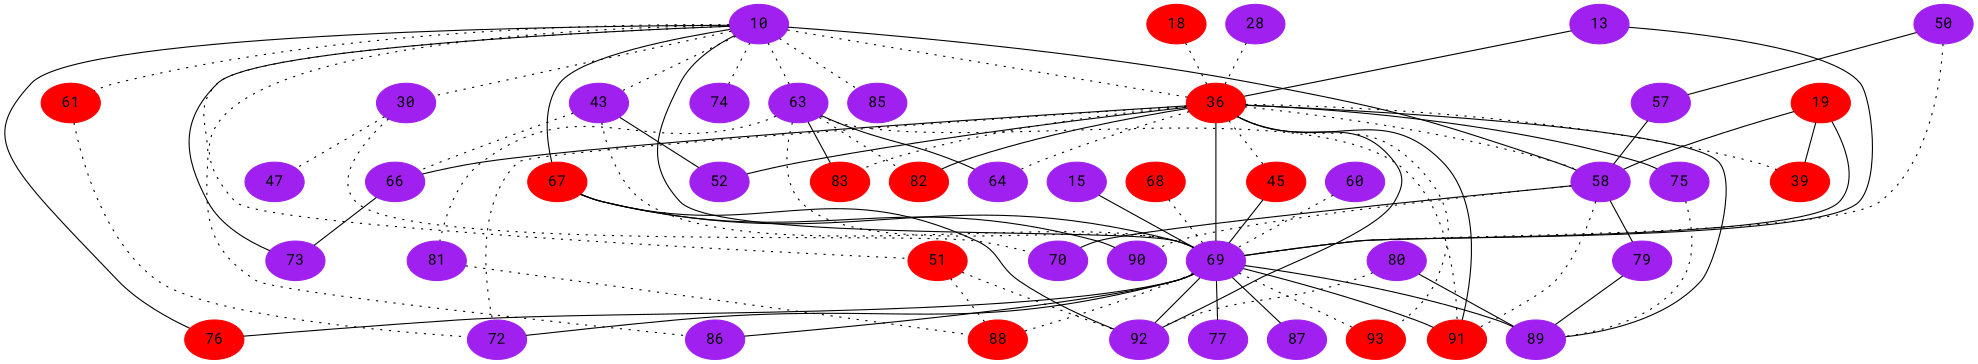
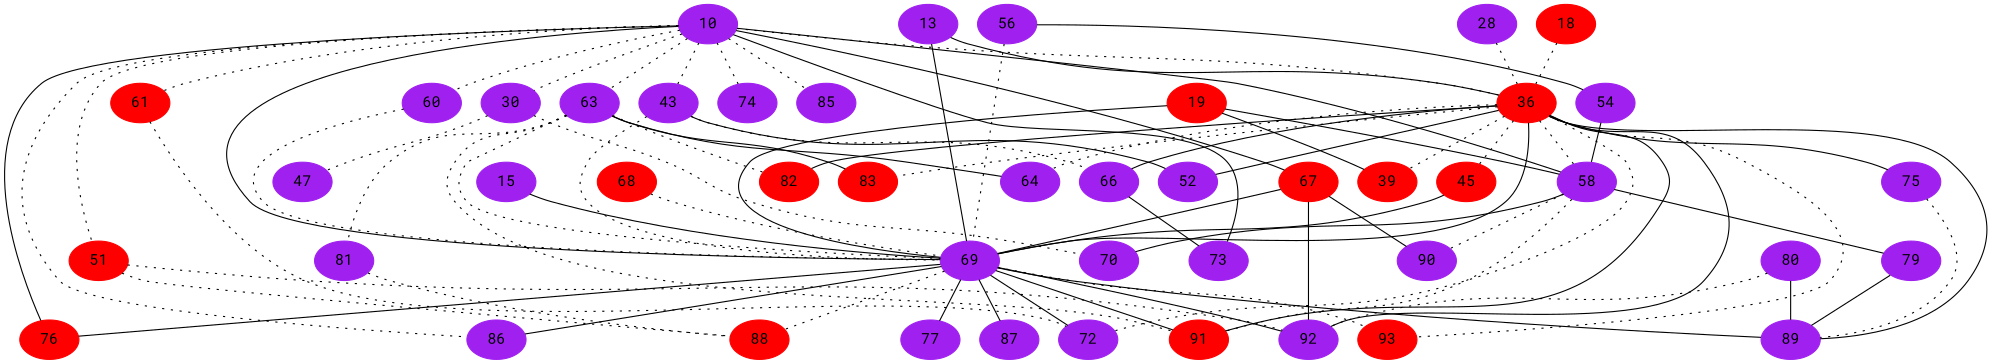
(1944, 24) -> (1007, 24)
none -> (566, 55)
(1661, 103) -> (1605, 103)
